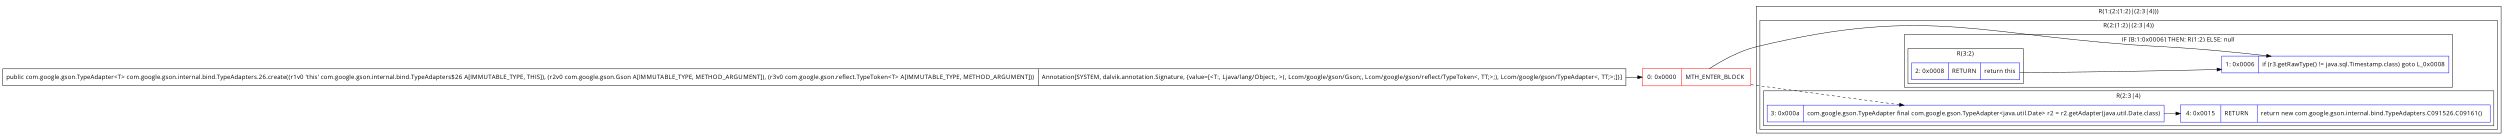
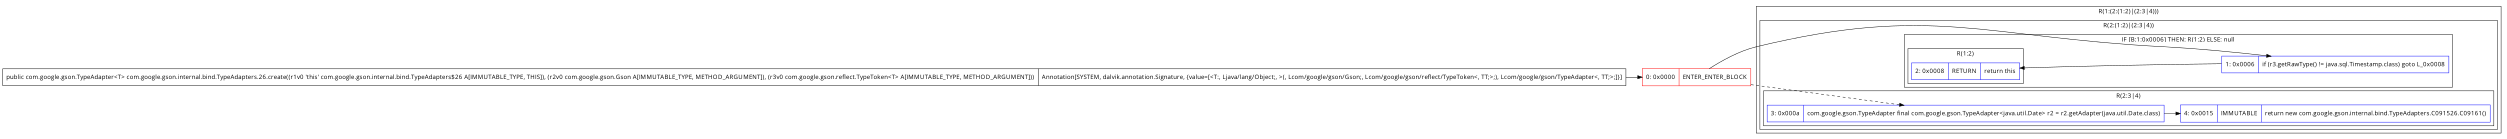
(1966, 54) -> (1966, 54)
(2118, 72) -> (2123, 65)
(1715, 77) -> (1715, 77)
(2237, 113) -> (2239, 113)
